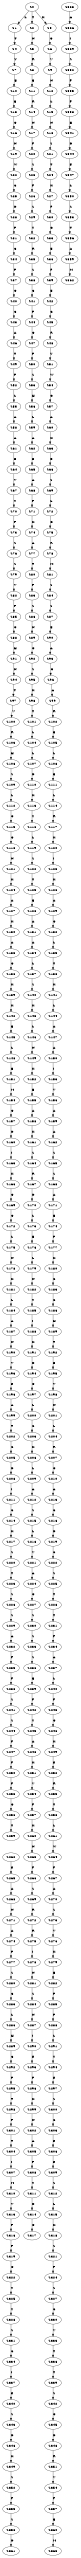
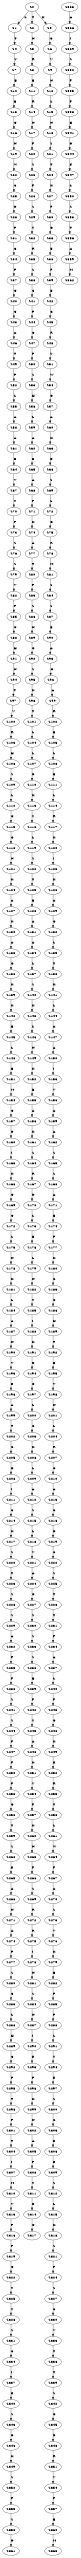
none -> (11, 1845)
